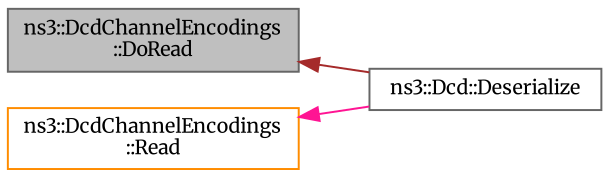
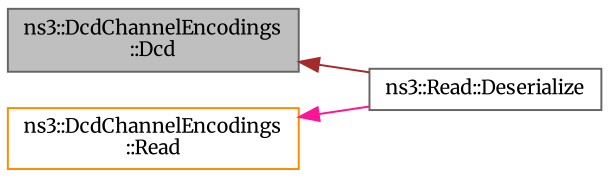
(153, 40) -> (153, 40)
(485, 89) -> (485, 89)
